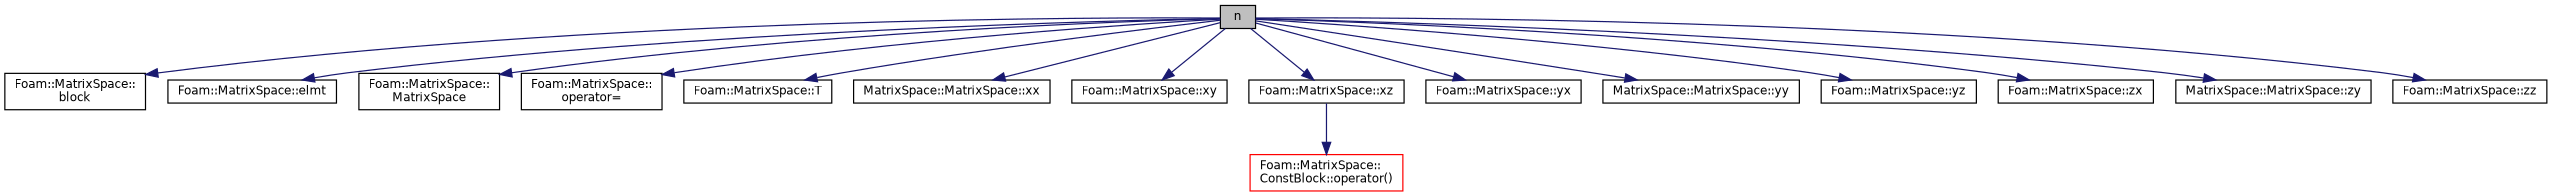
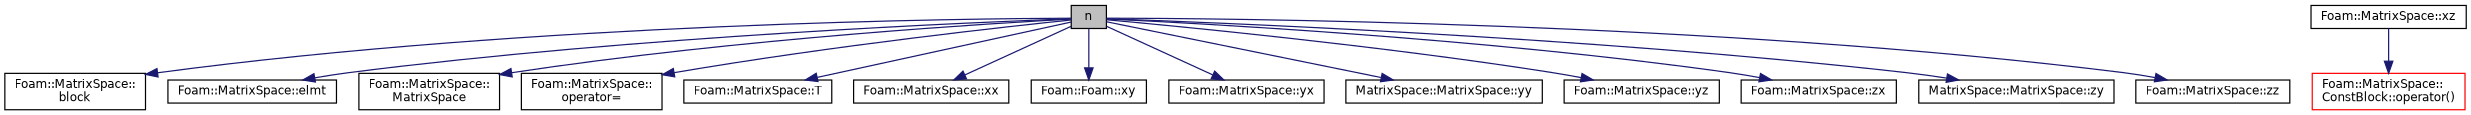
(1277, 50) -> none
(952, 92) -> (931, 92)
(1149, 92) -> (1089, 92)
